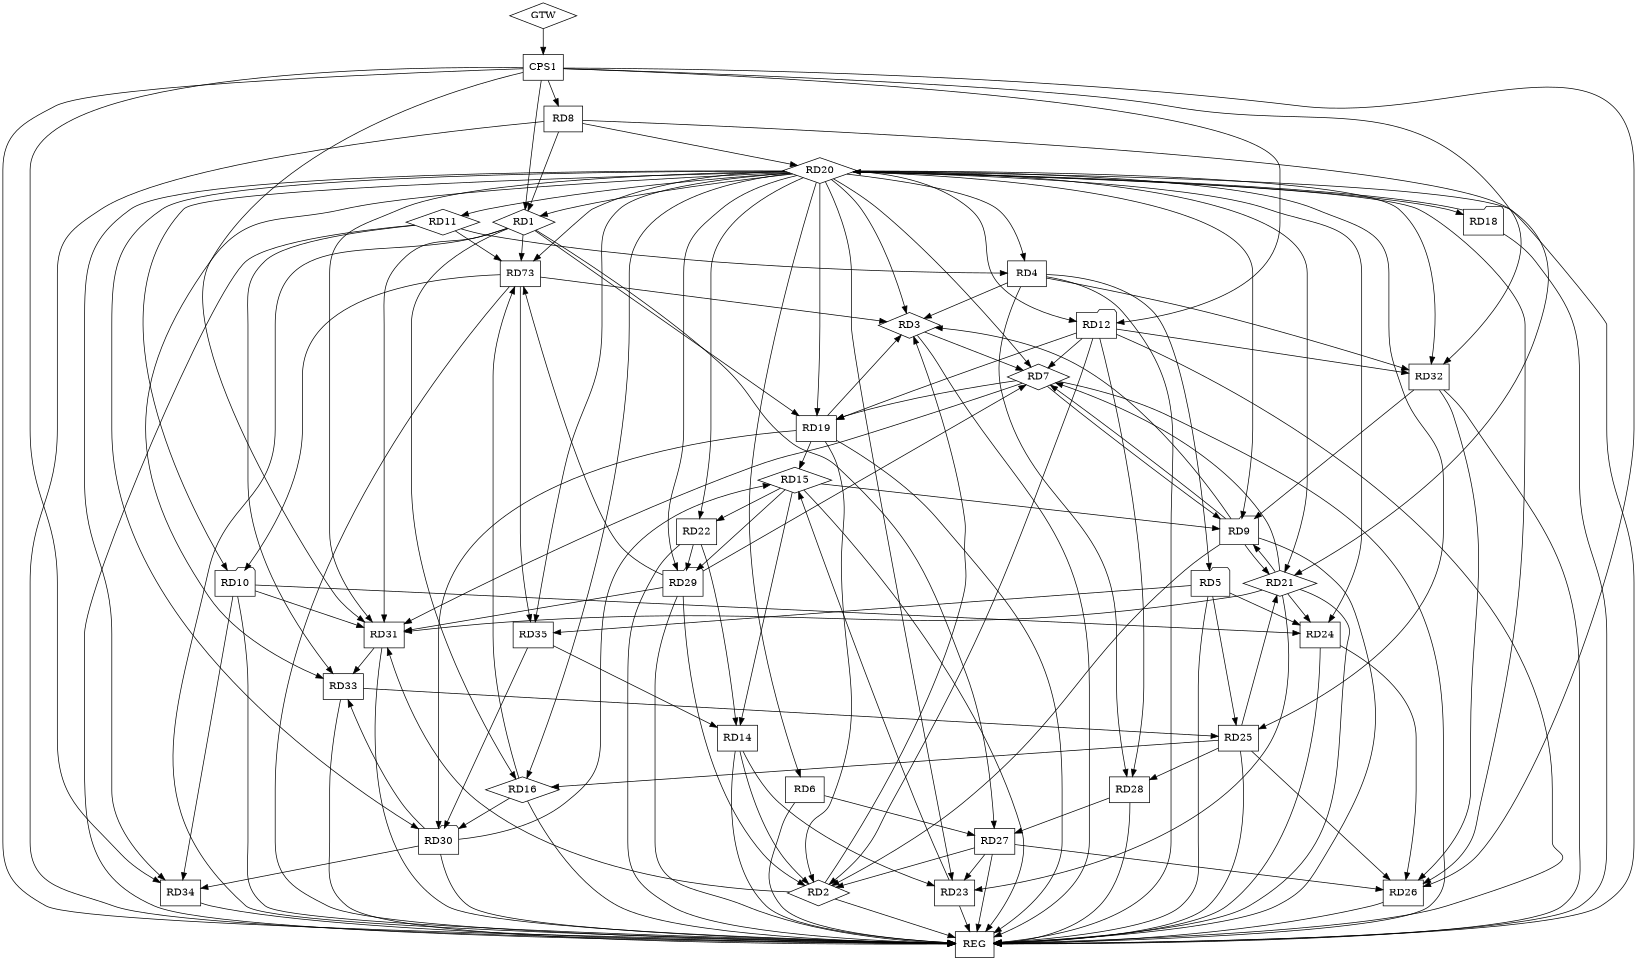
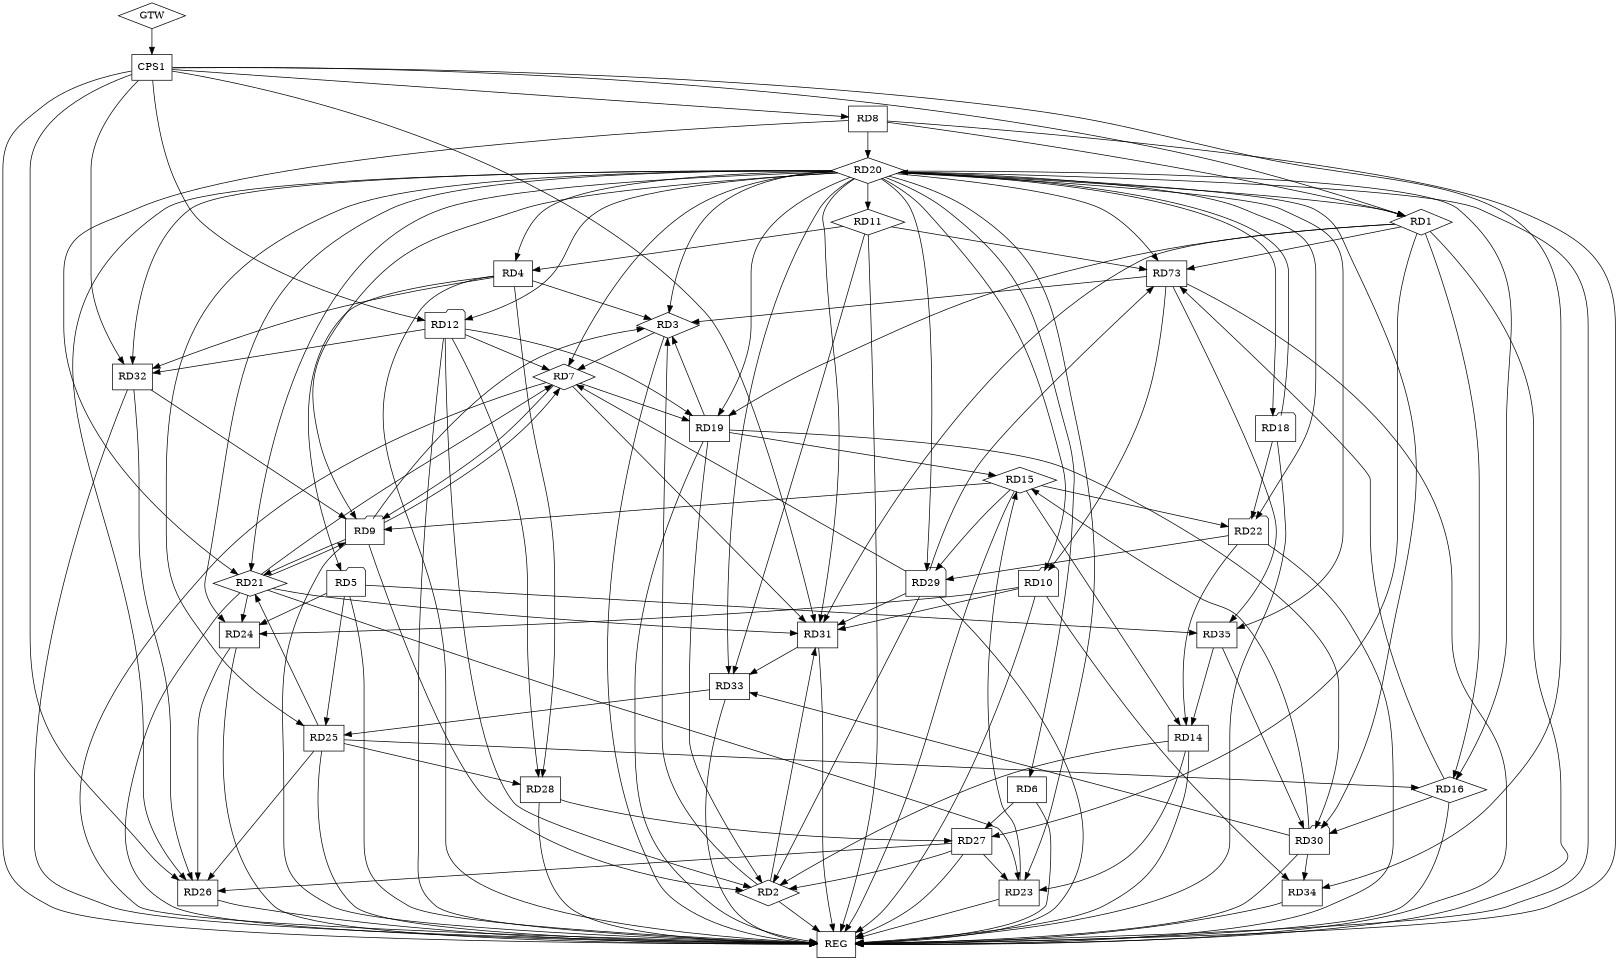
(114, 223) -> none
none -> (1264, 471)
(697, 532) -> (1248, 532)
